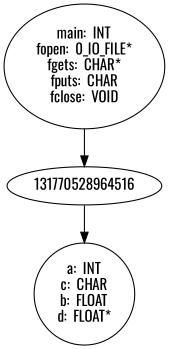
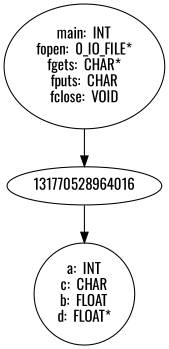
(84, 186) -> (84, 186)
